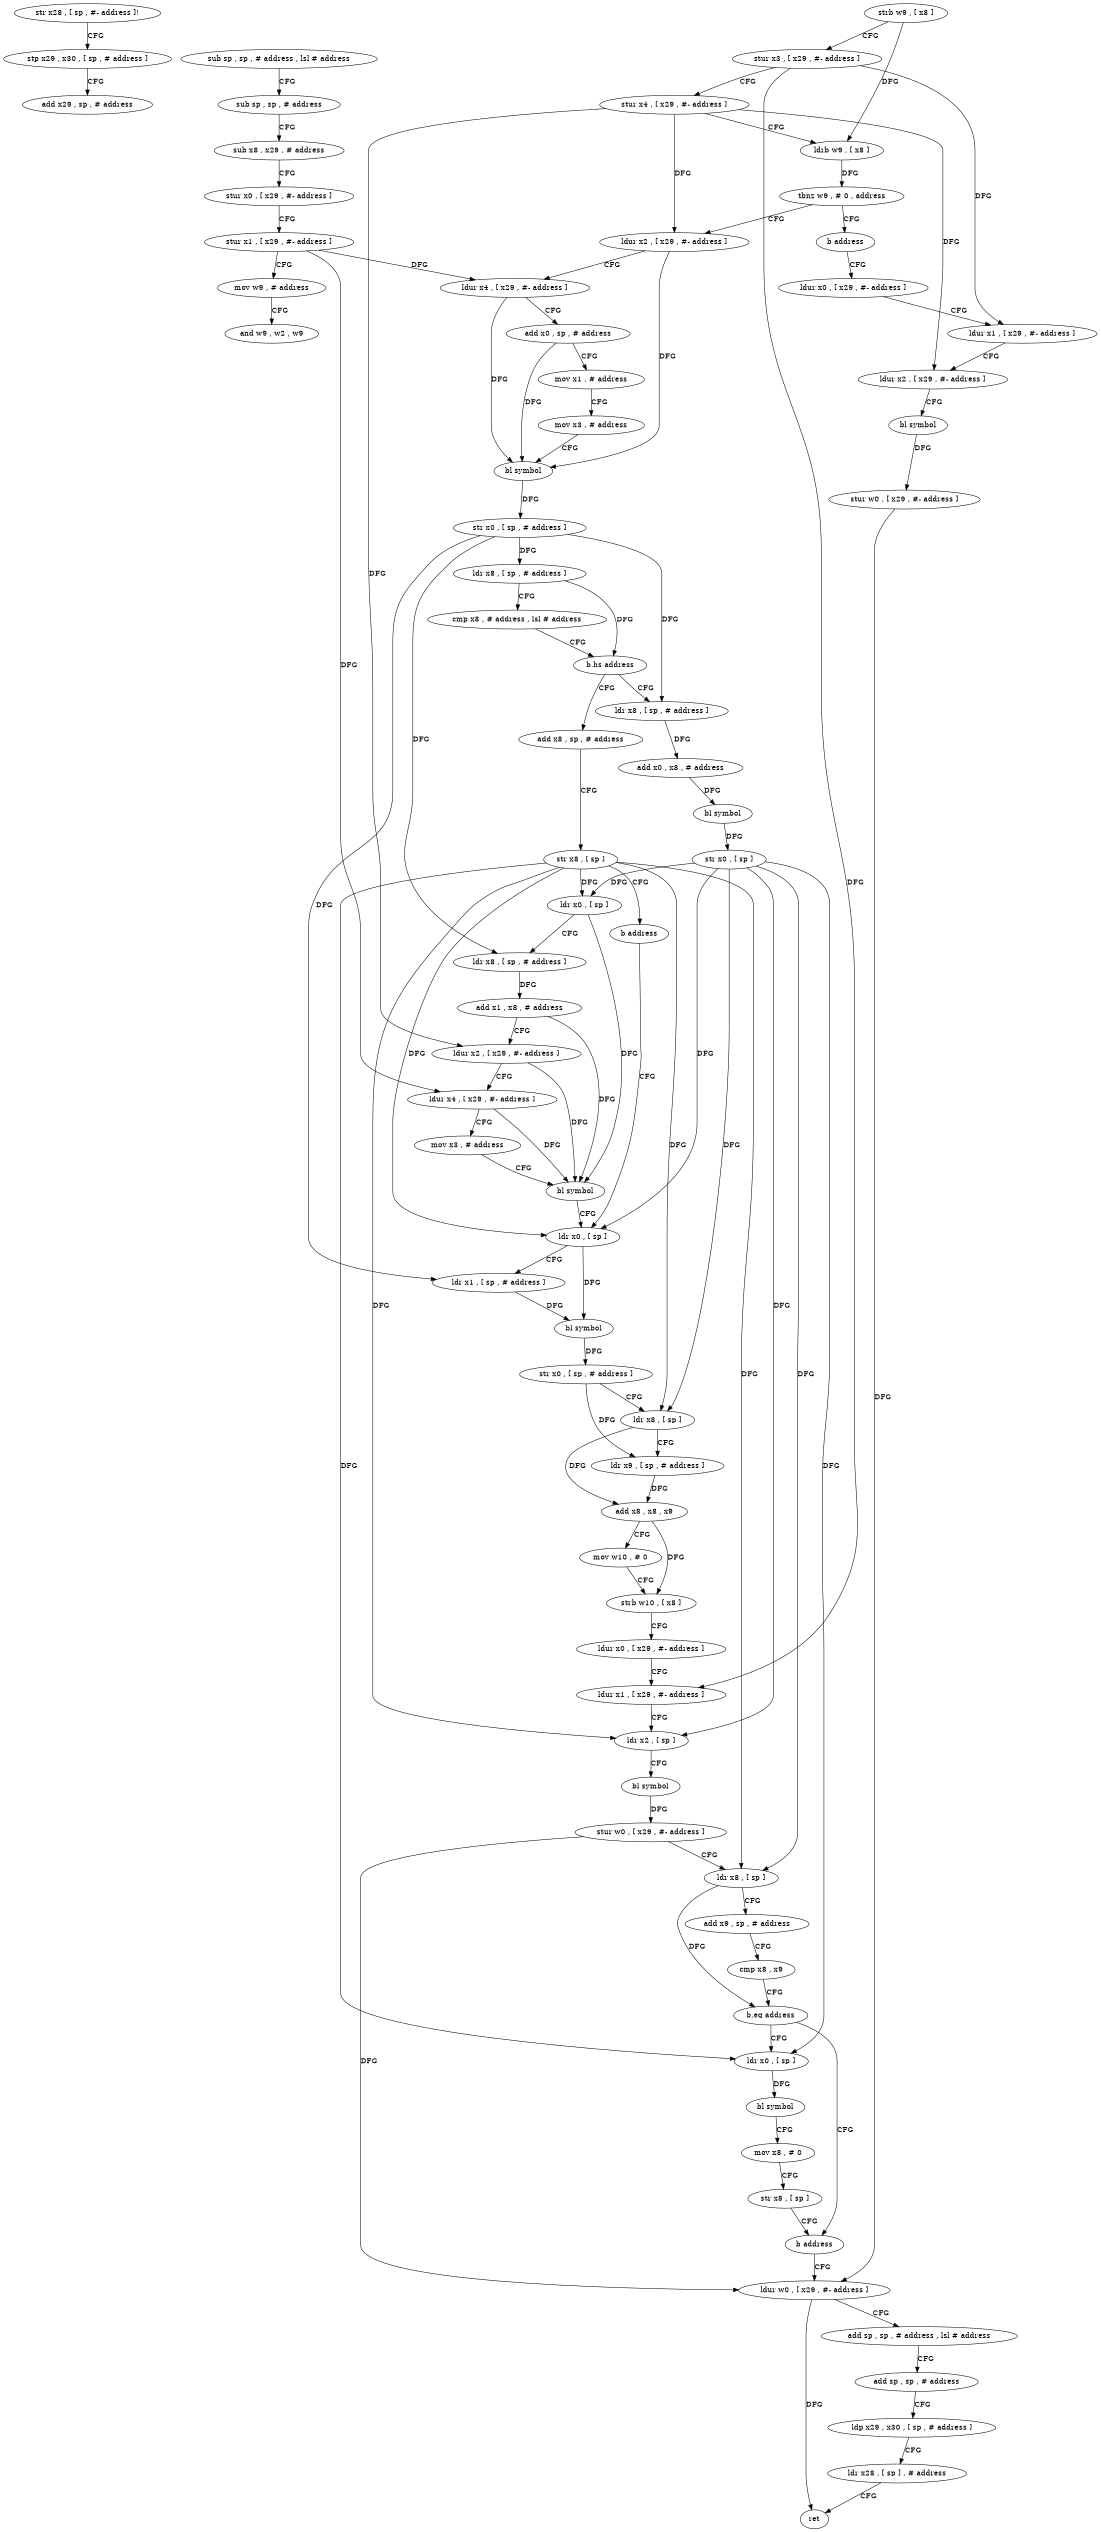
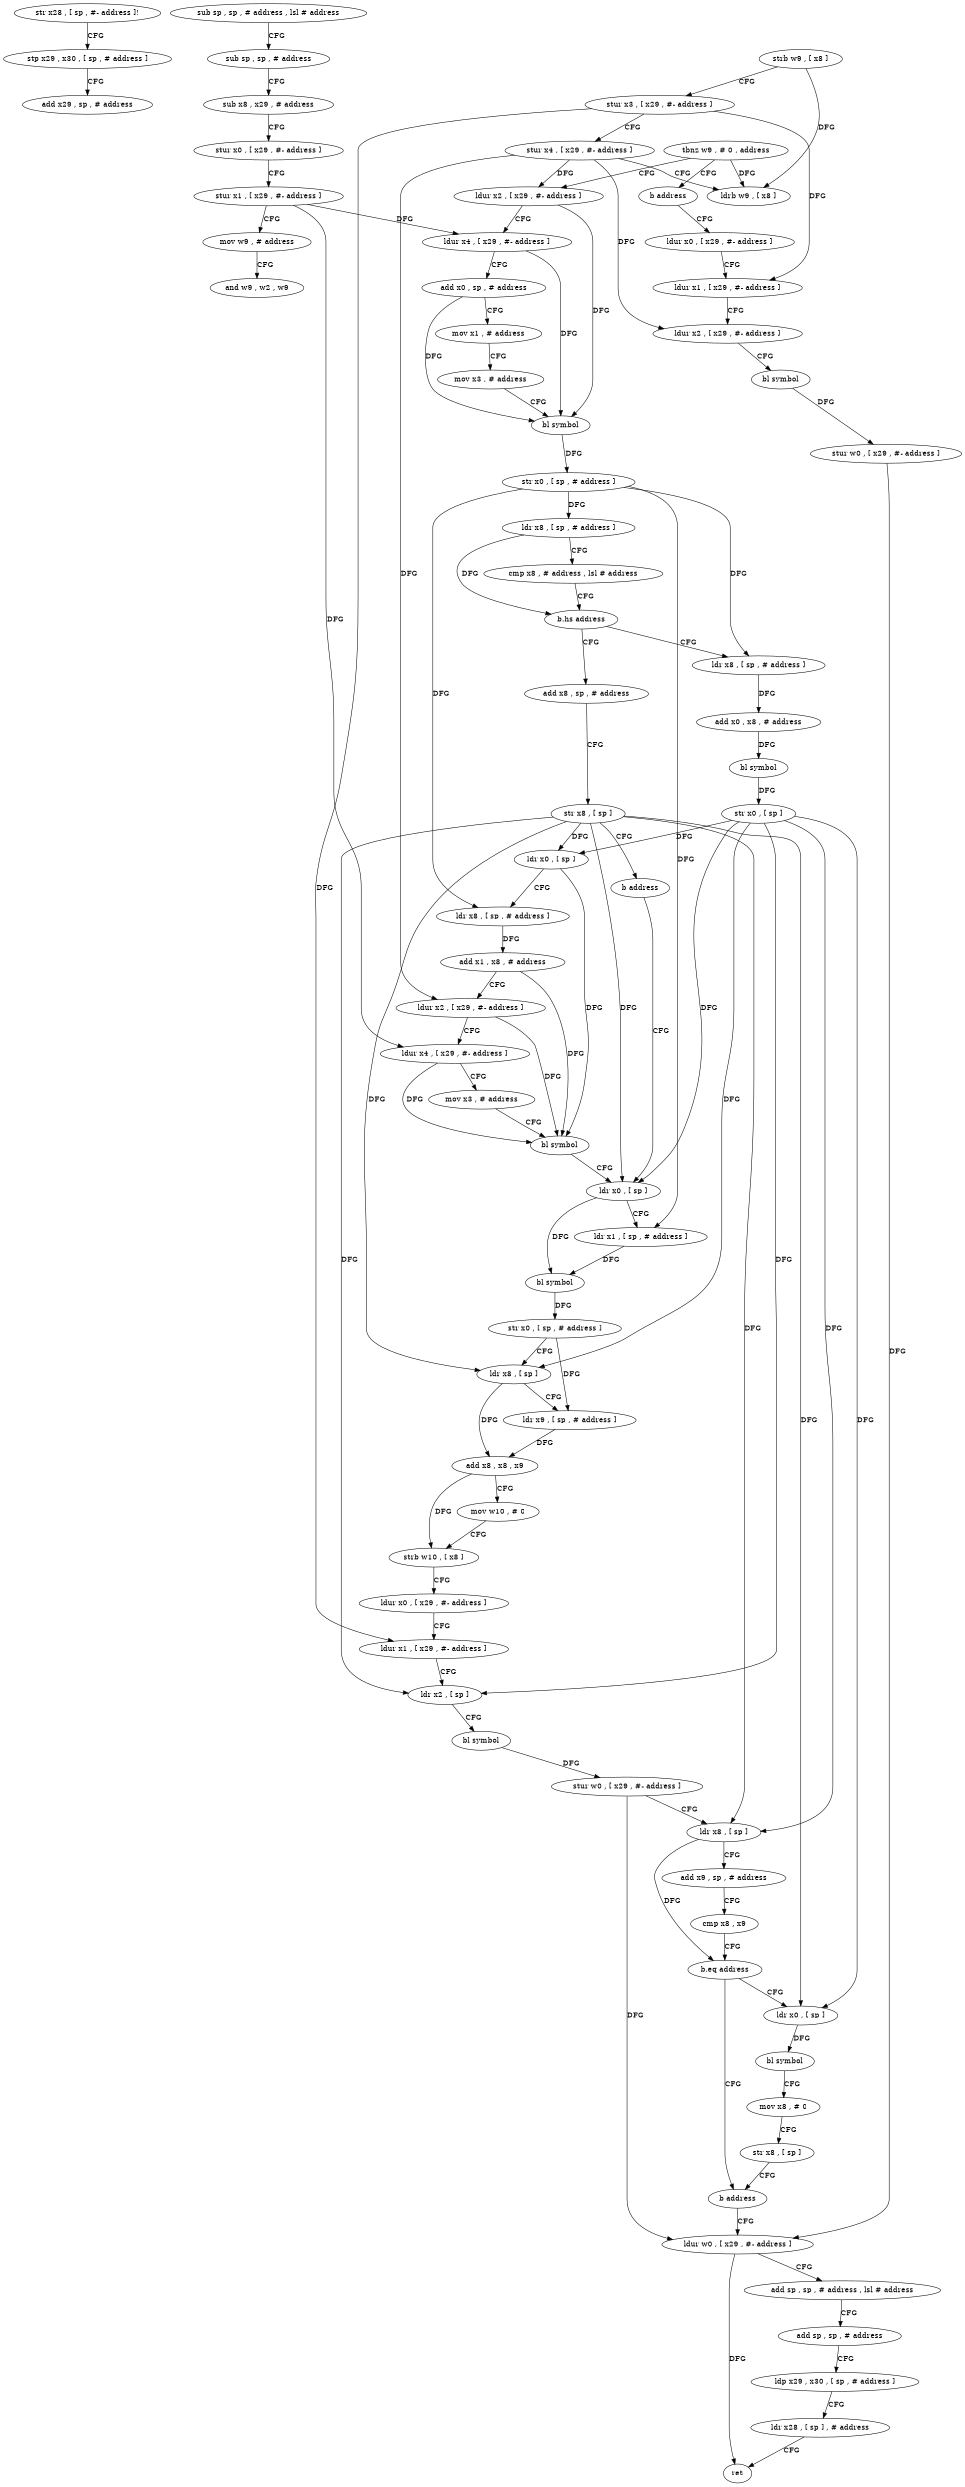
(842, 171) -> (736, 171)
